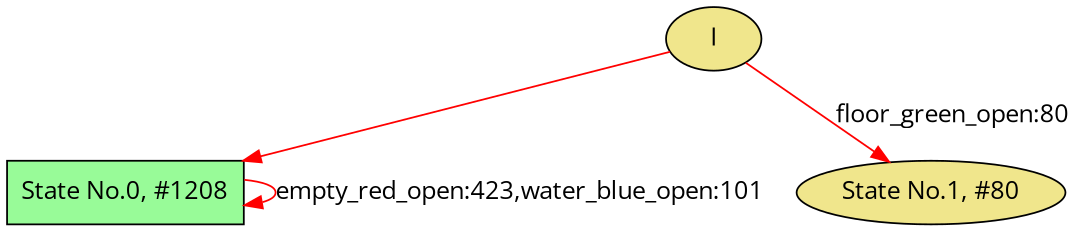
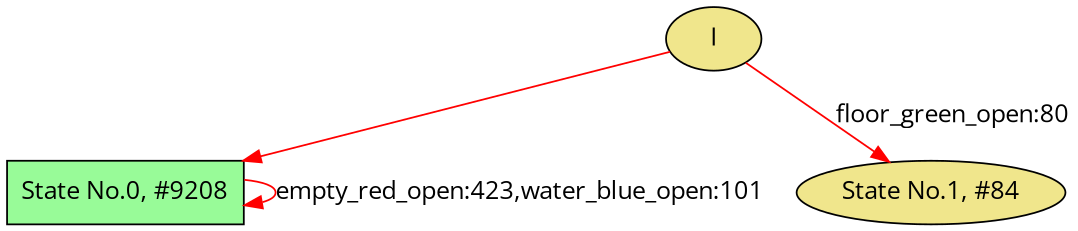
(125, 193) -> (125, 193)
(931, 193) -> (931, 193)
